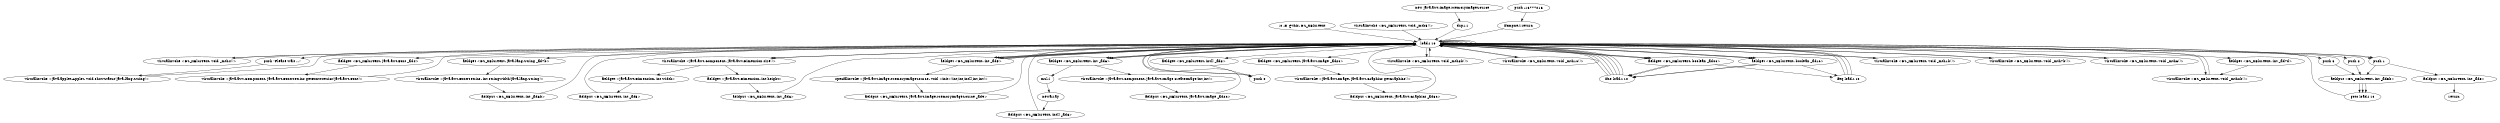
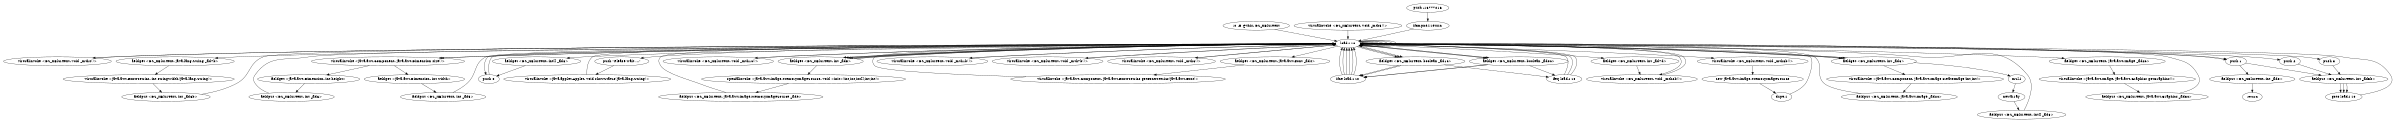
(1463, 26) -> (1782, 97)
(1430, 54) -> (1753, 69)
